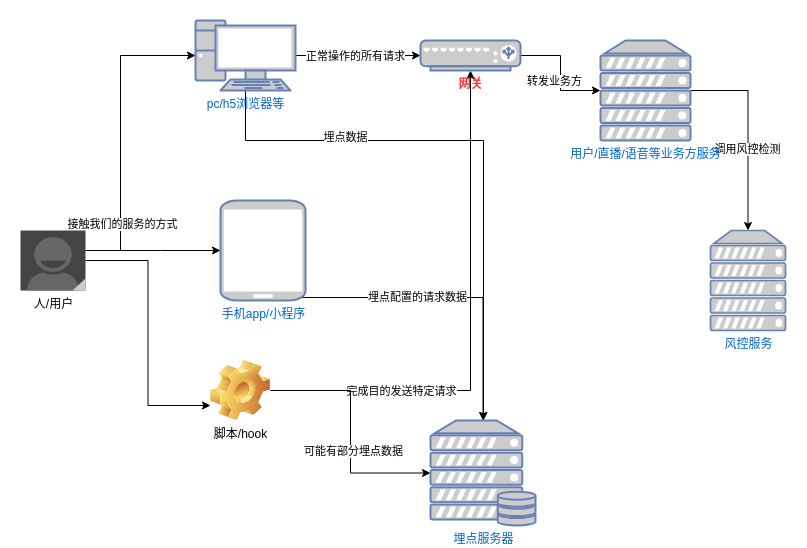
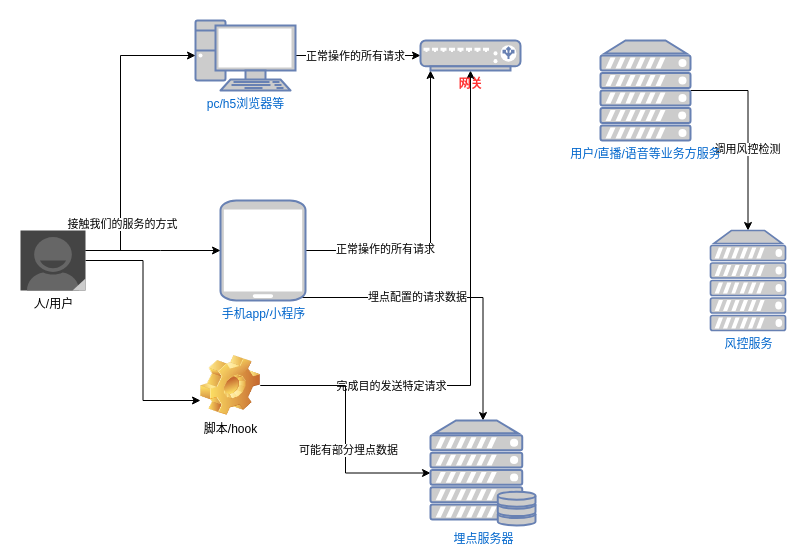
(561, 70) -> none
(417, 141) -> none
none -> (431, 226)
(241, 391) -> (231, 386)
